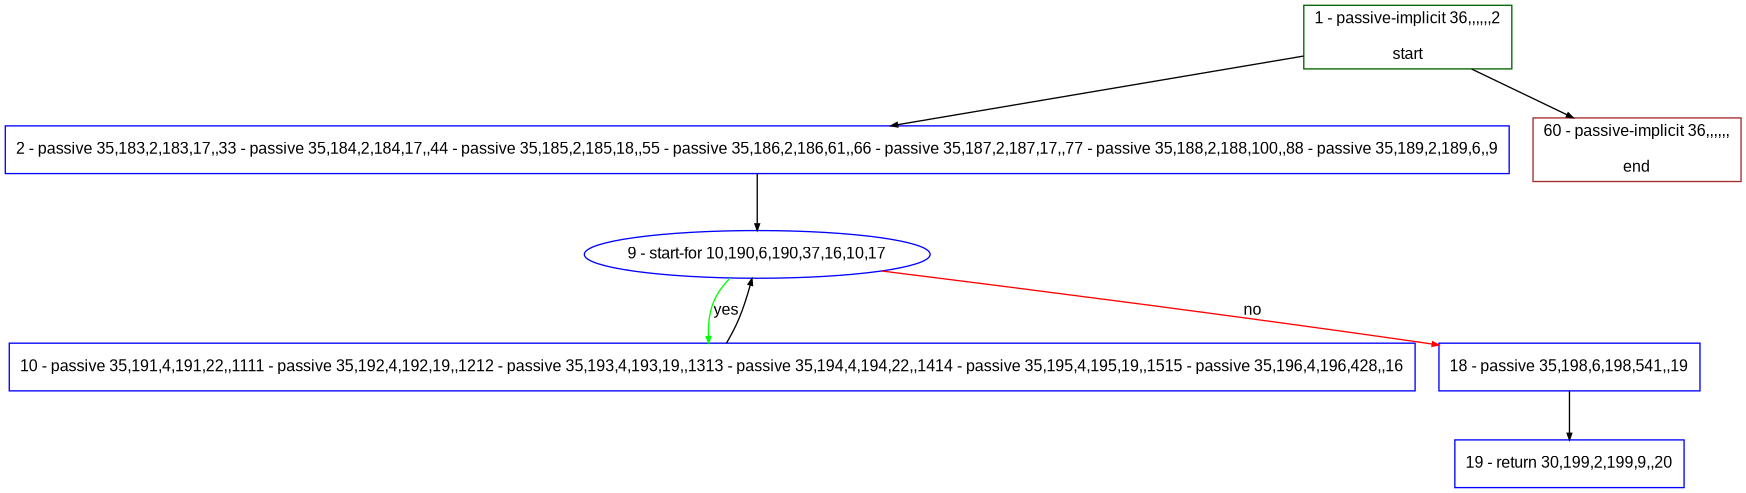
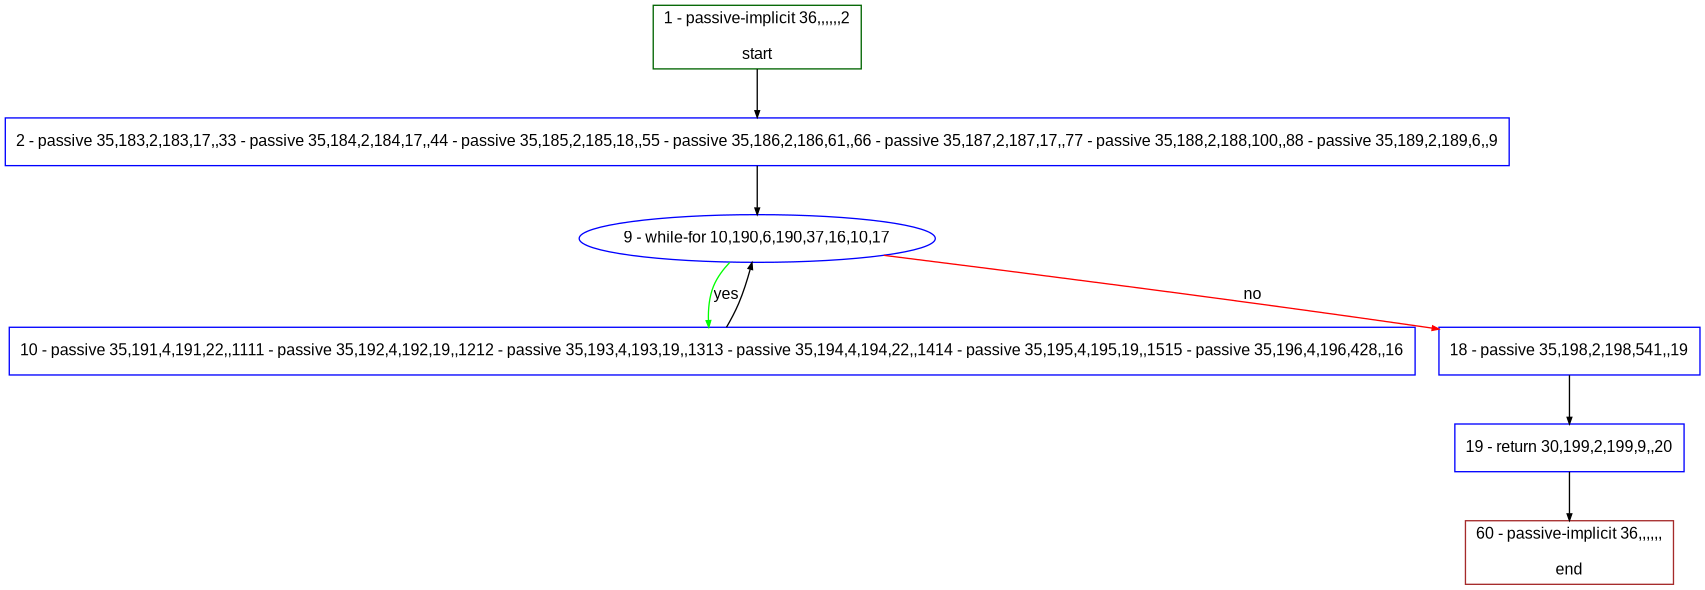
(1519, 92) -> (1569, 493)
(757, 254) -> (757, 239)
(1569, 367) -> (1569, 351)
